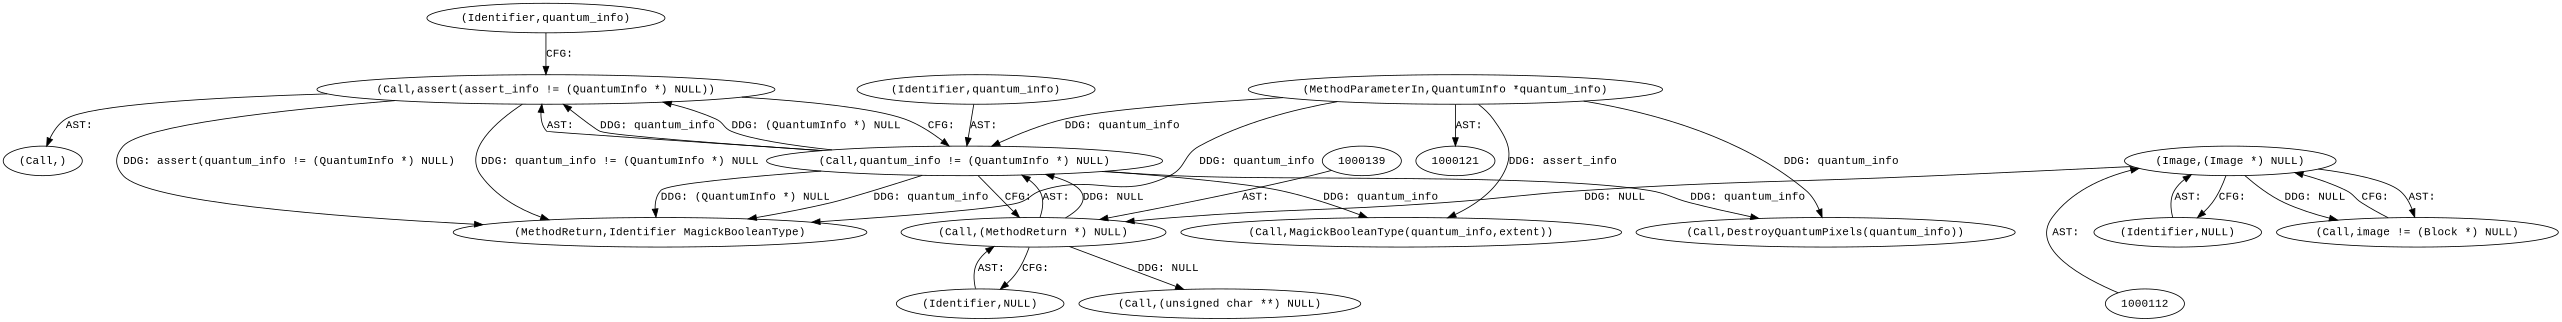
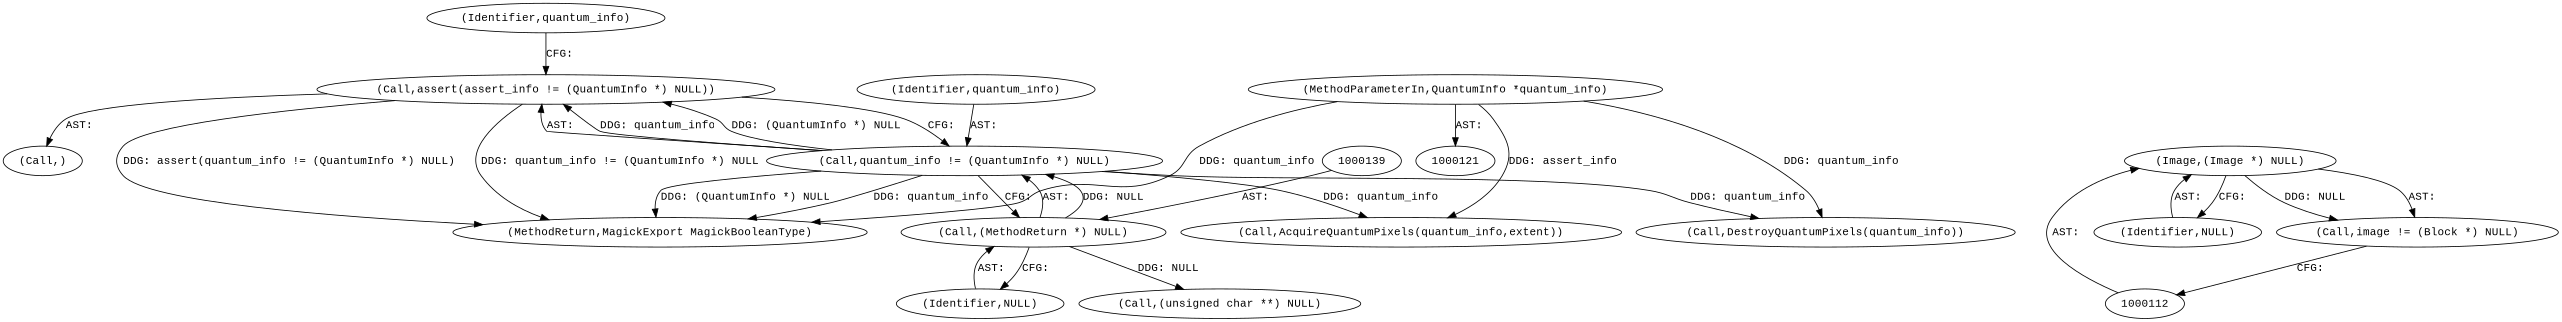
(1139, 108) -> none
(1658, 186) -> none
(2348, 191) -> (2275, 269)
(660, 232) -> (660, 232)
(1401, 232) -> (1401, 232)
